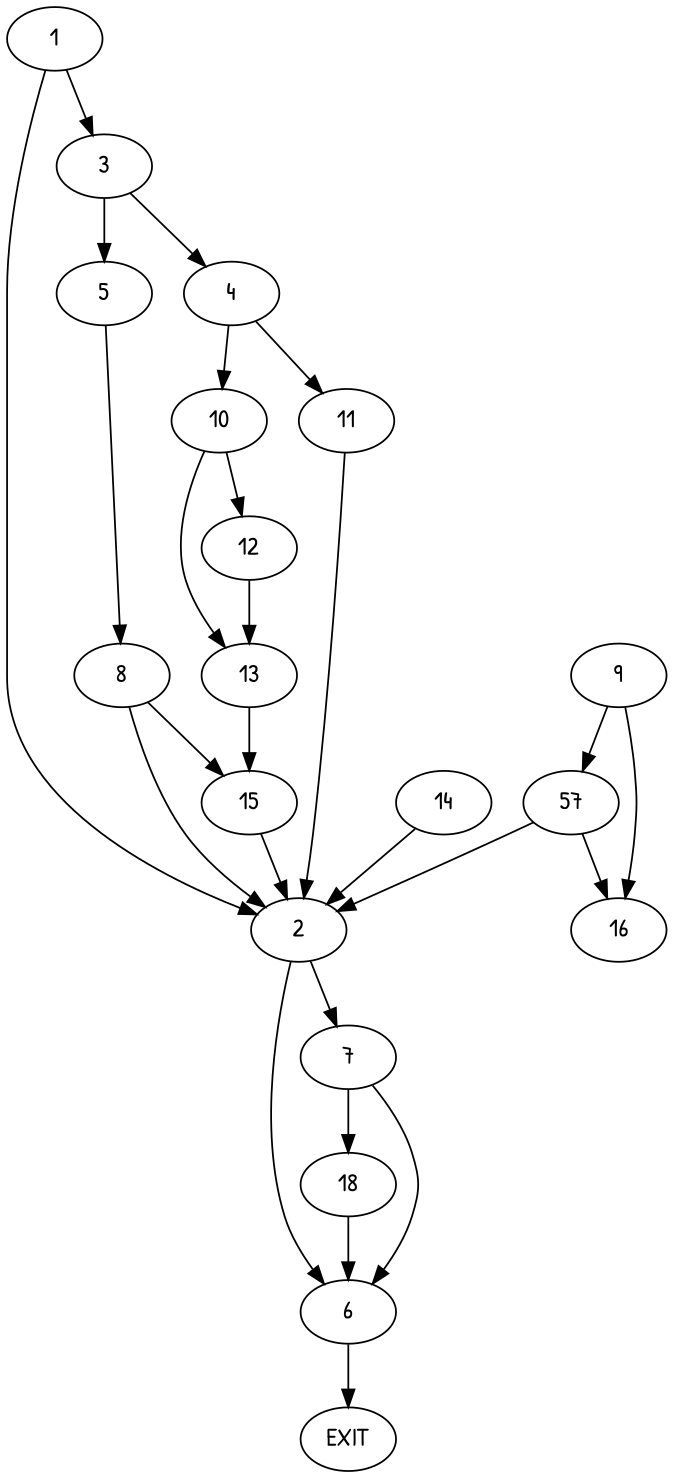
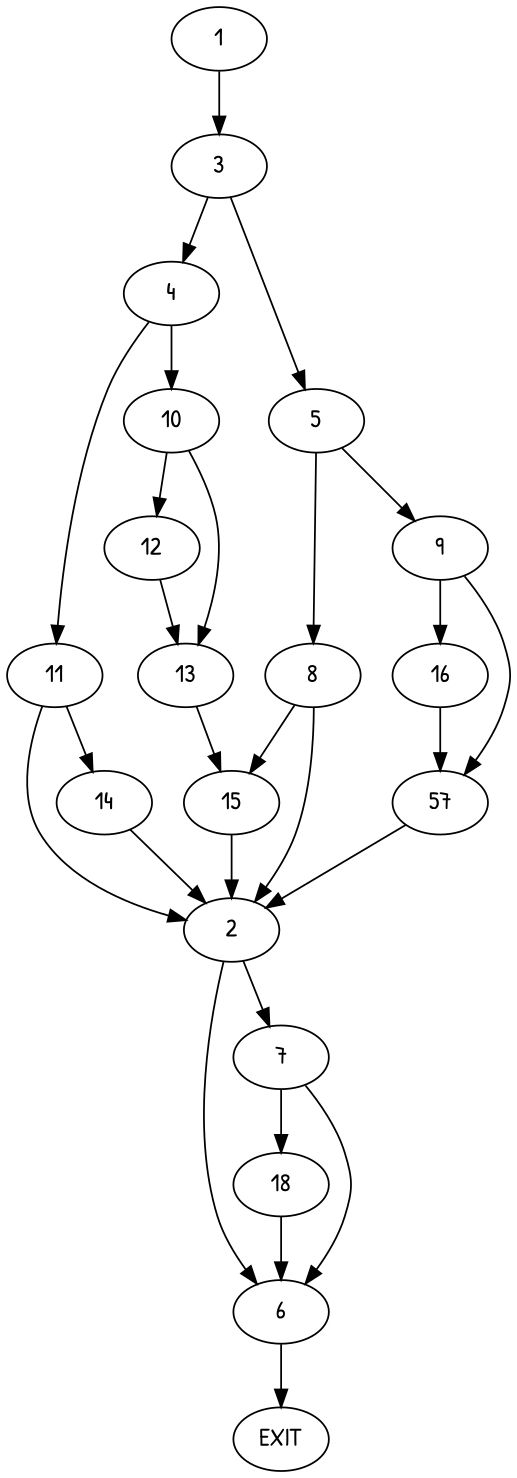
none -> (372, 478)
(7, 545) -> none
none -> (76, 731)
(592, 858) -> (440, 730)
